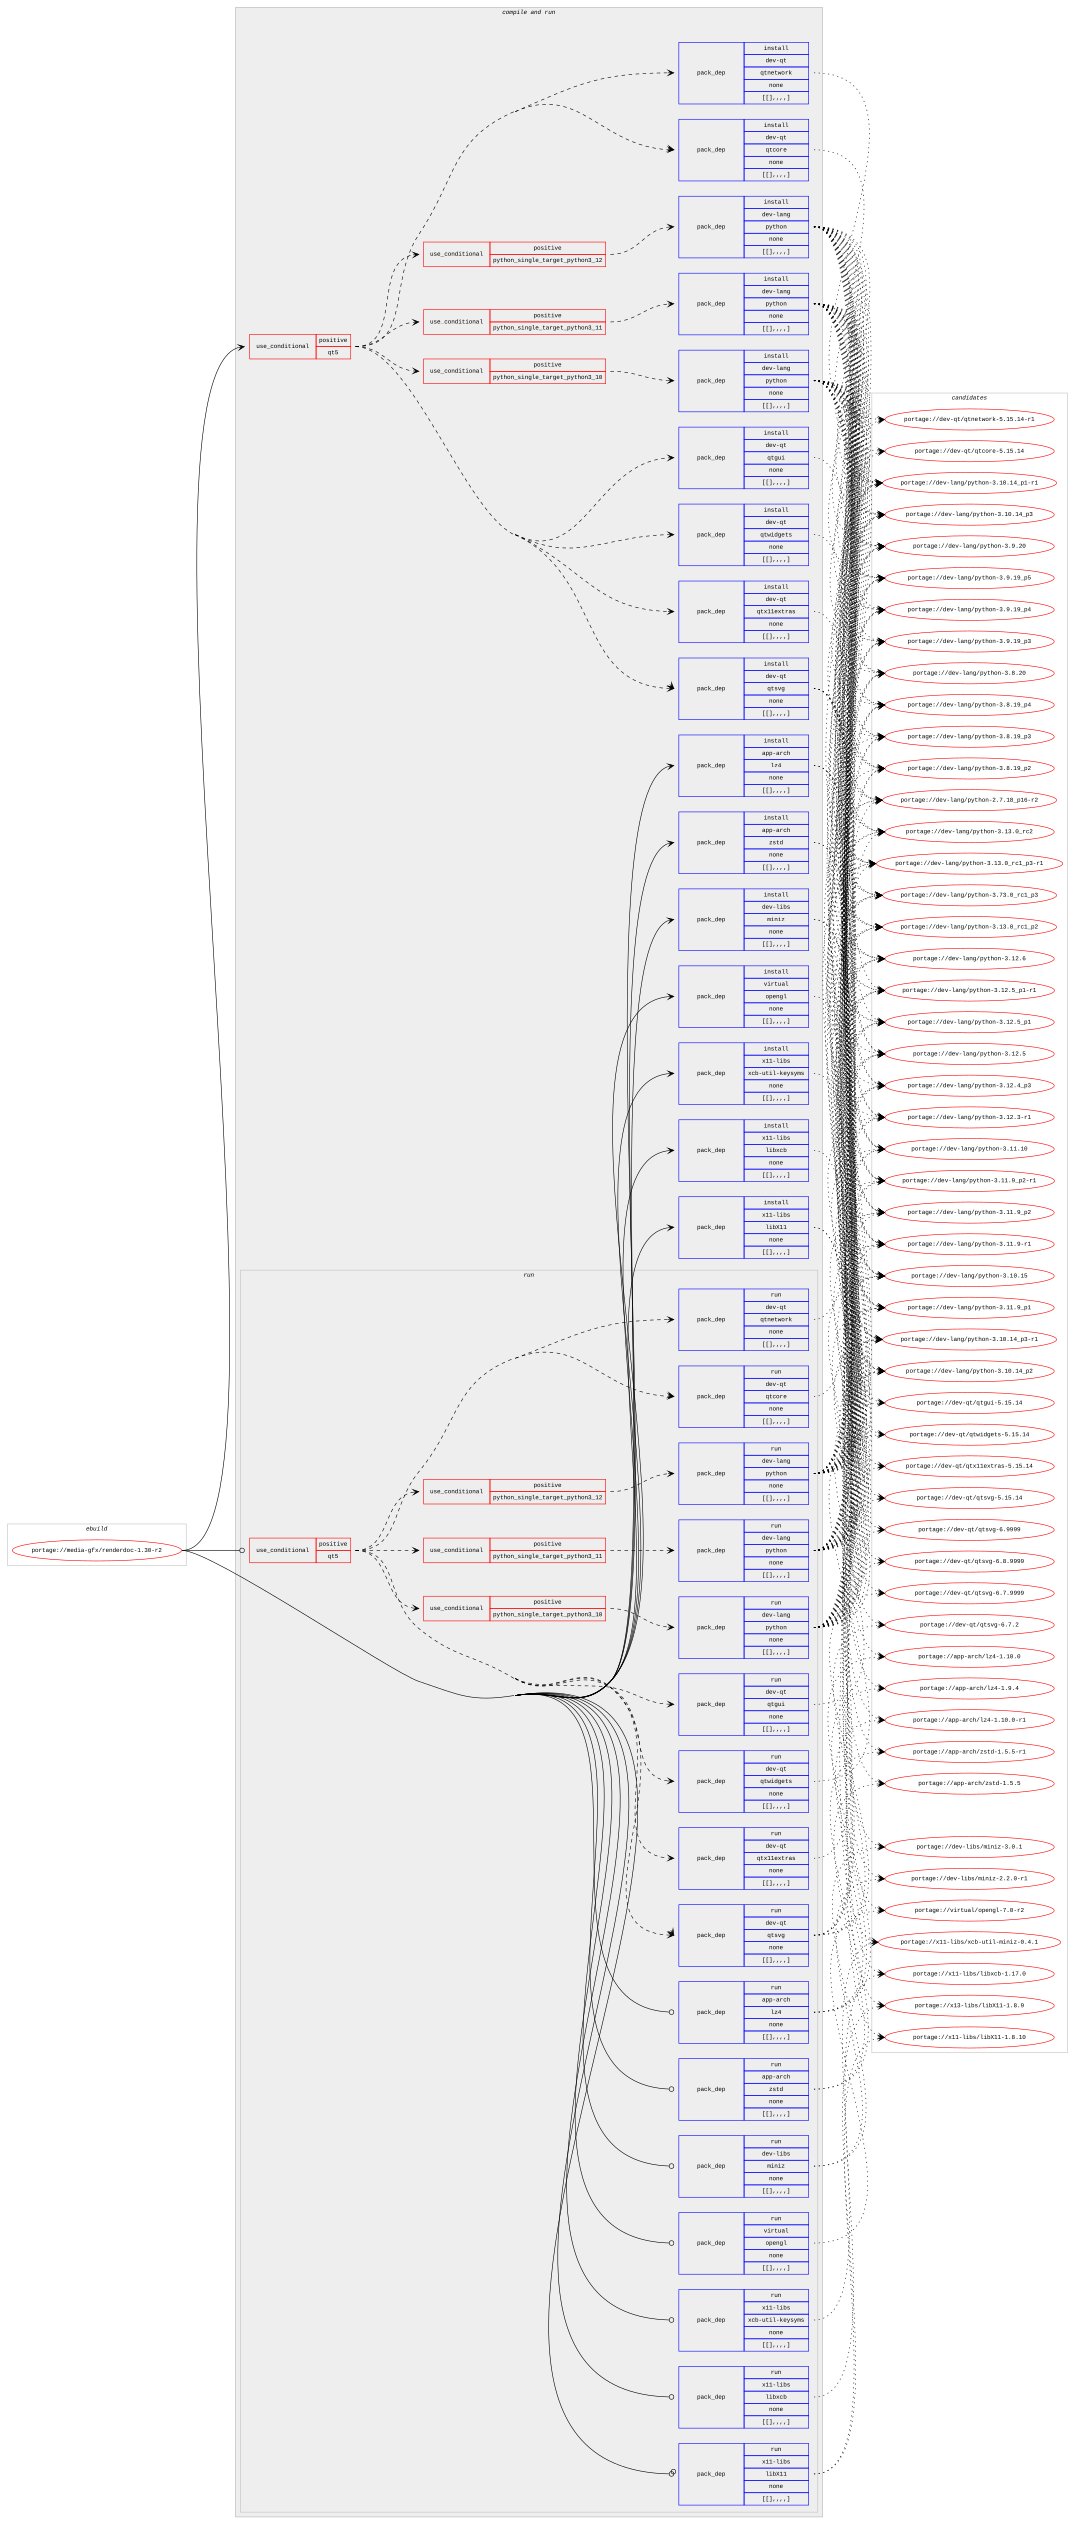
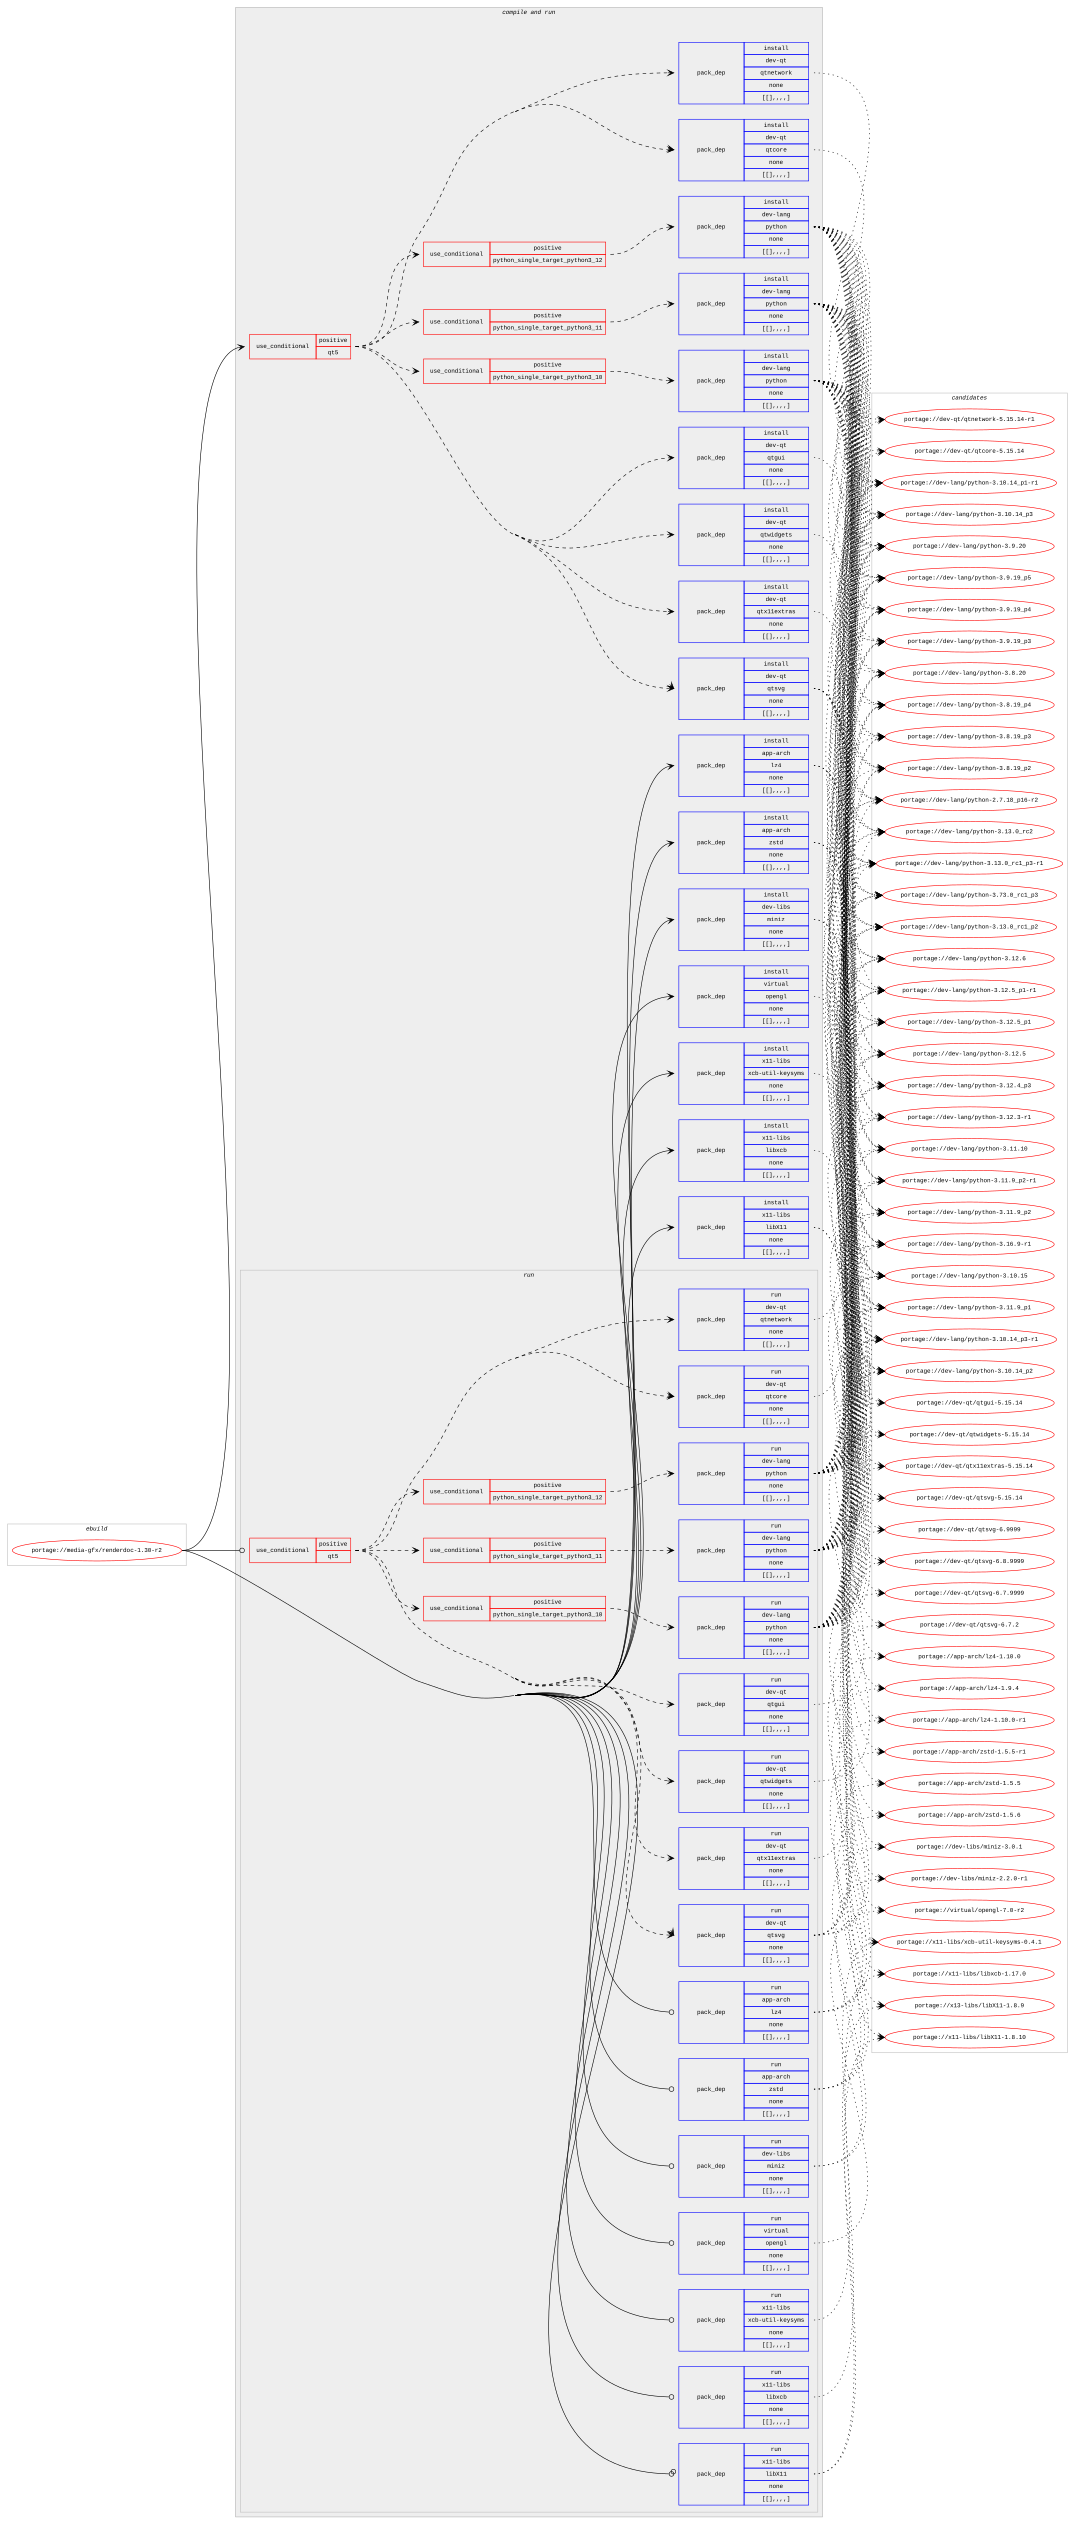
(970, 1244) -> (970, 1244)
none -> (970, 1815)
(970, 1942) -> (970, 1942)
